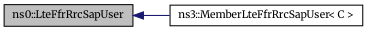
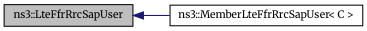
(69, 15) -> (69, 15)
